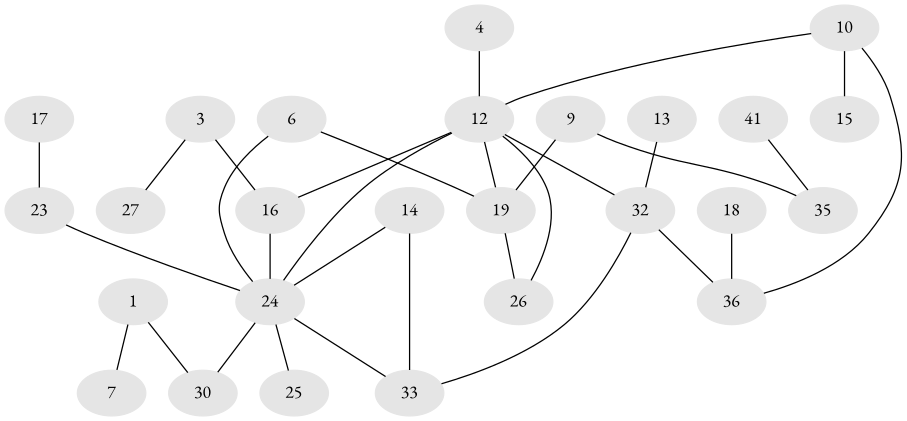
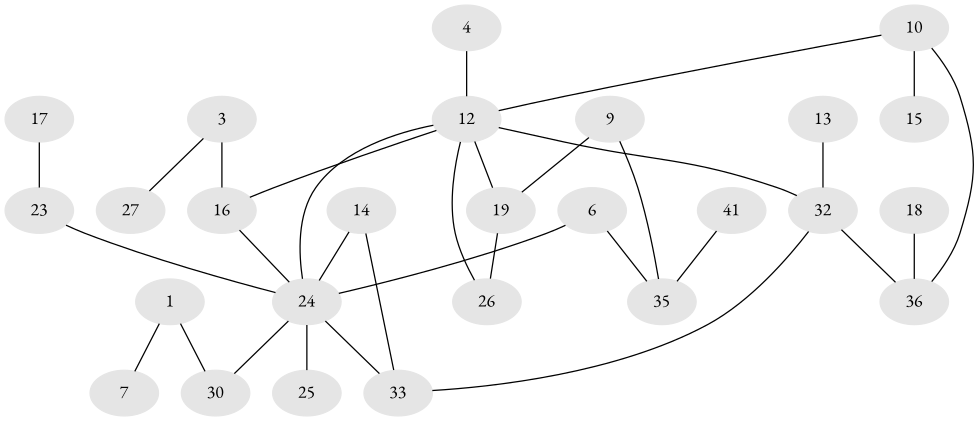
(409, 168) -> (627, 256)
